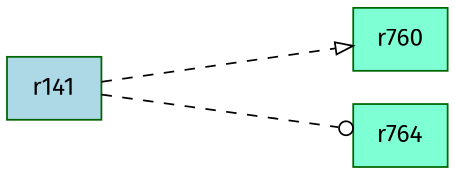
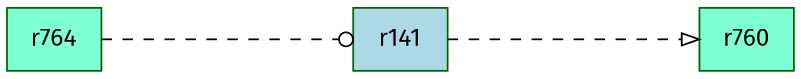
(220, 111) -> (220, 39)
